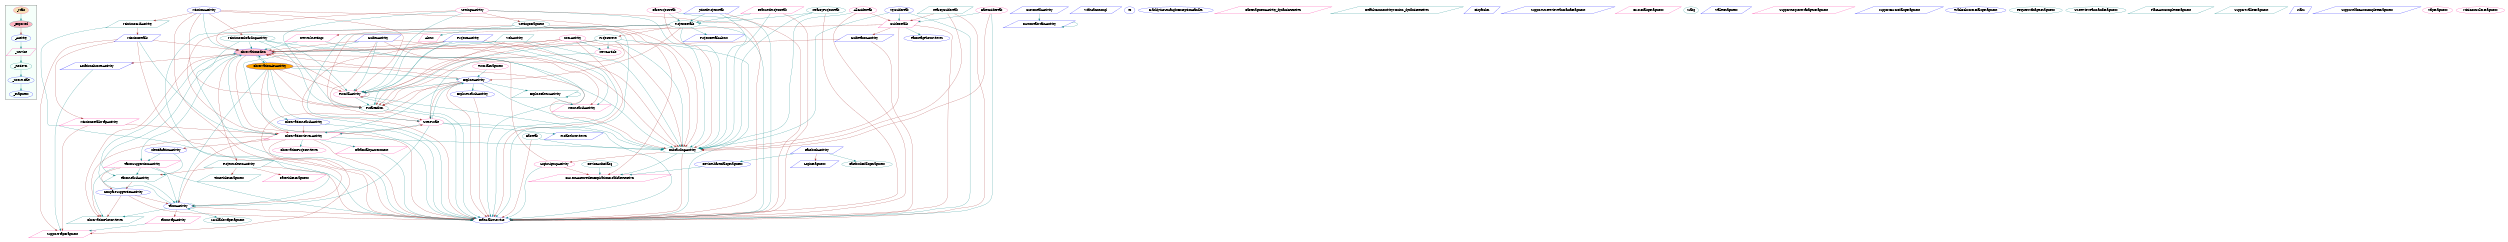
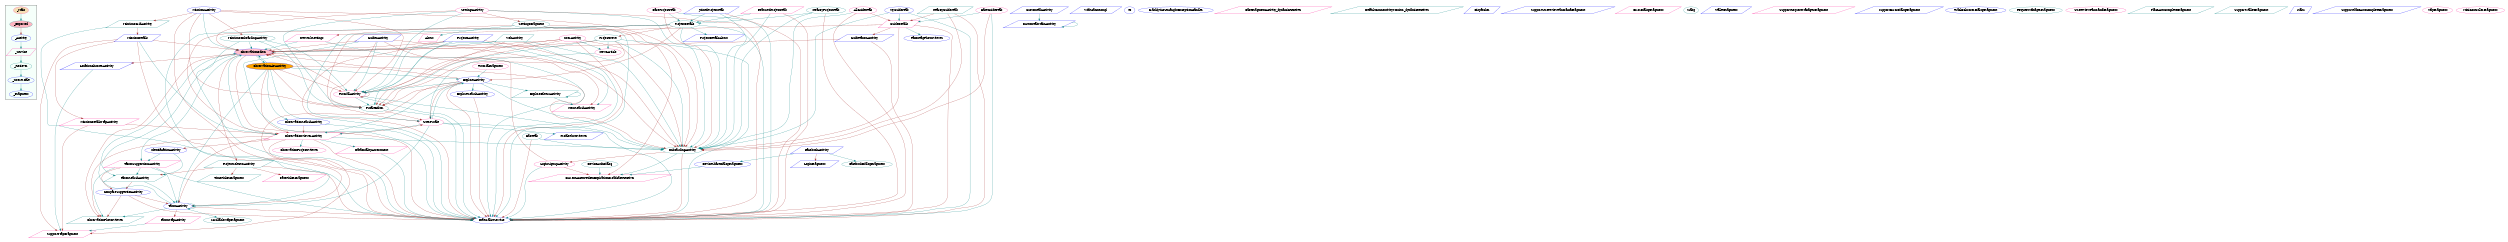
(2096, 10) -> (2096, 10)
(542, 72) -> none
